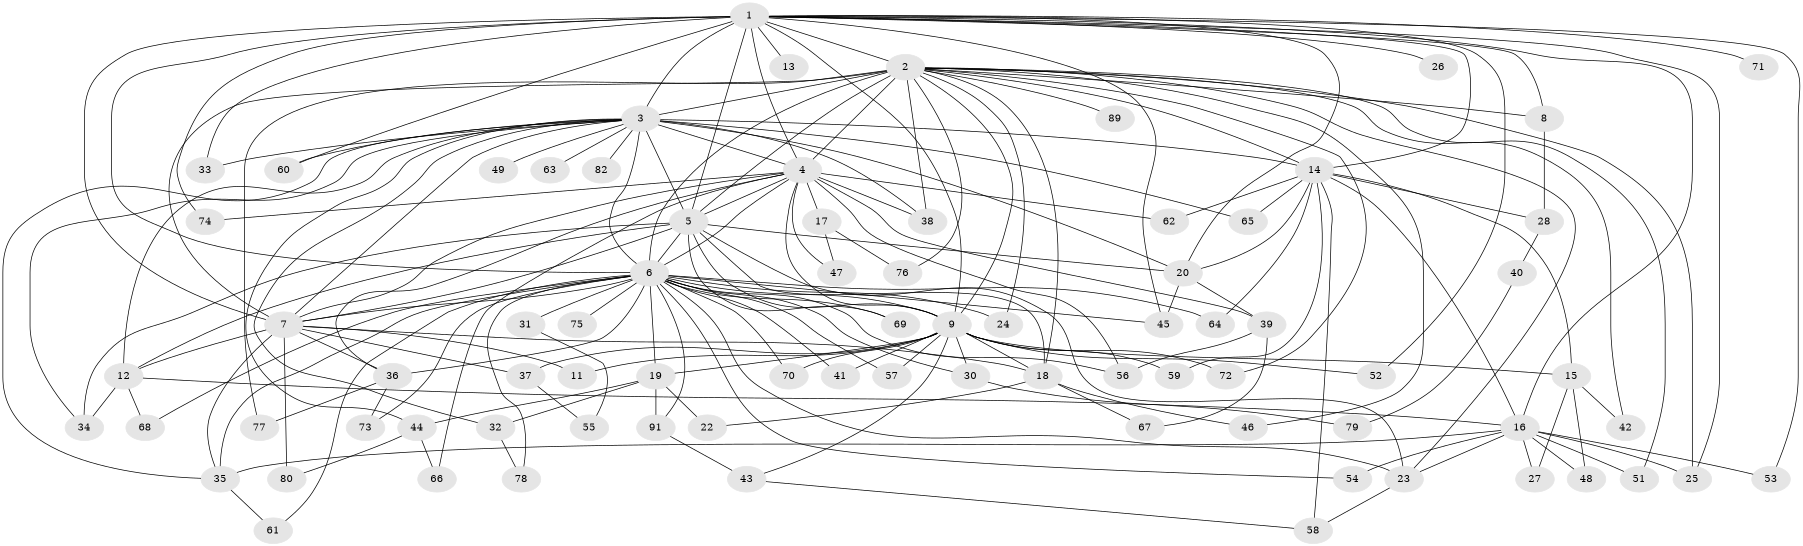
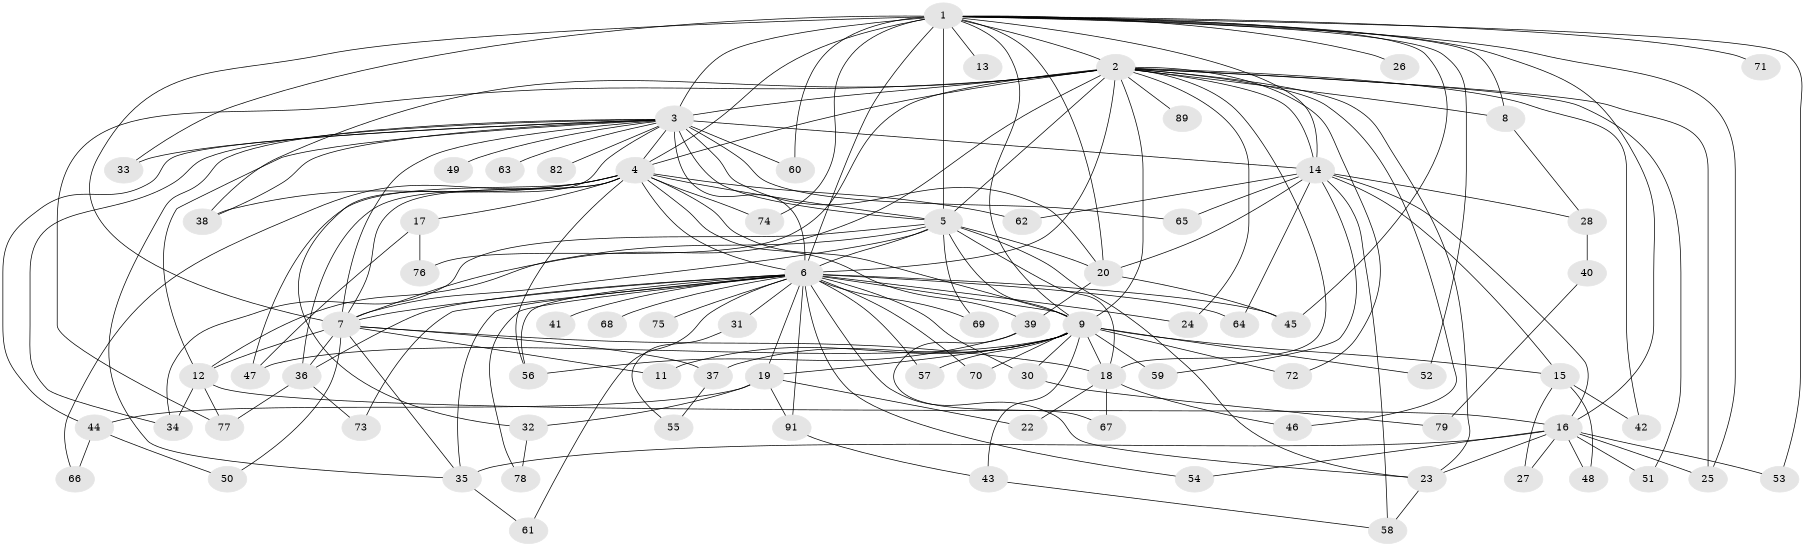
(882, 356) -> (686, 351)
(134, 402) -> (212, 402)
(287, 479) -> (227, 479)
